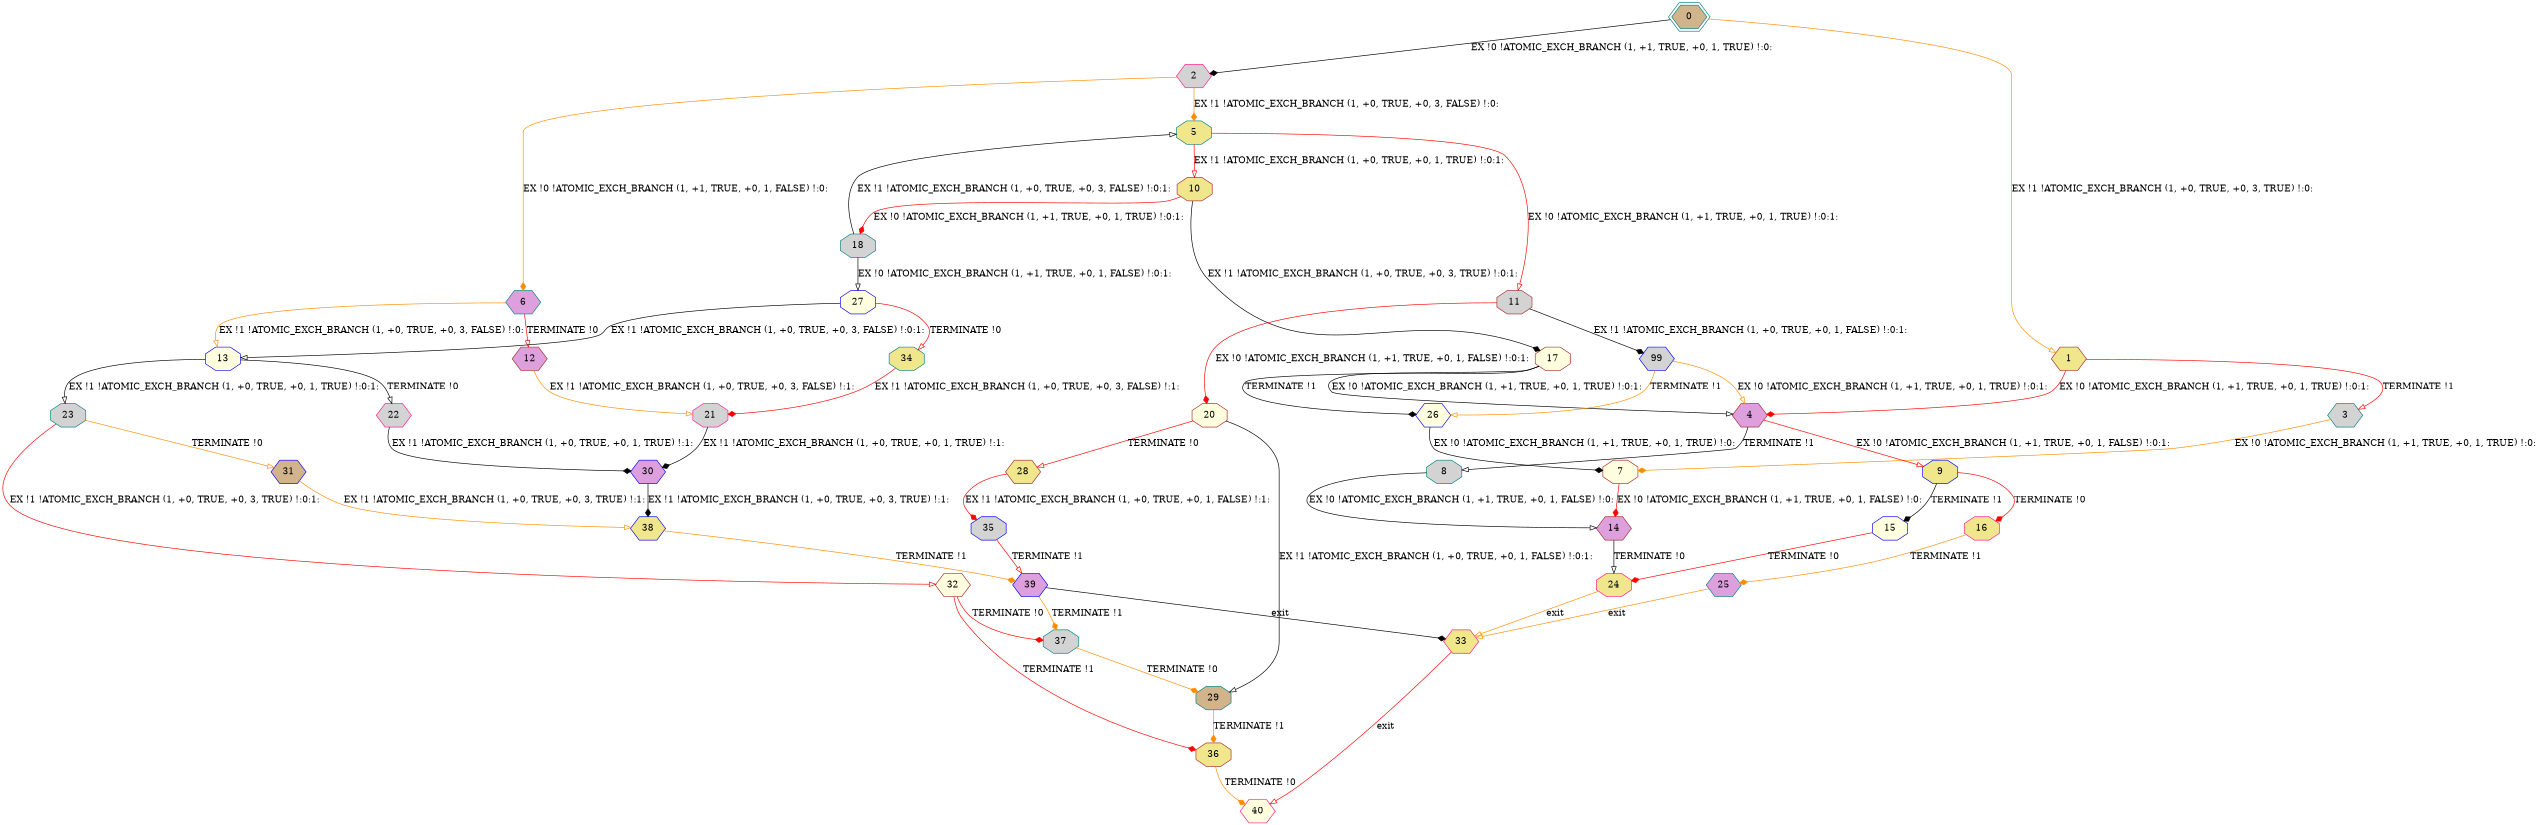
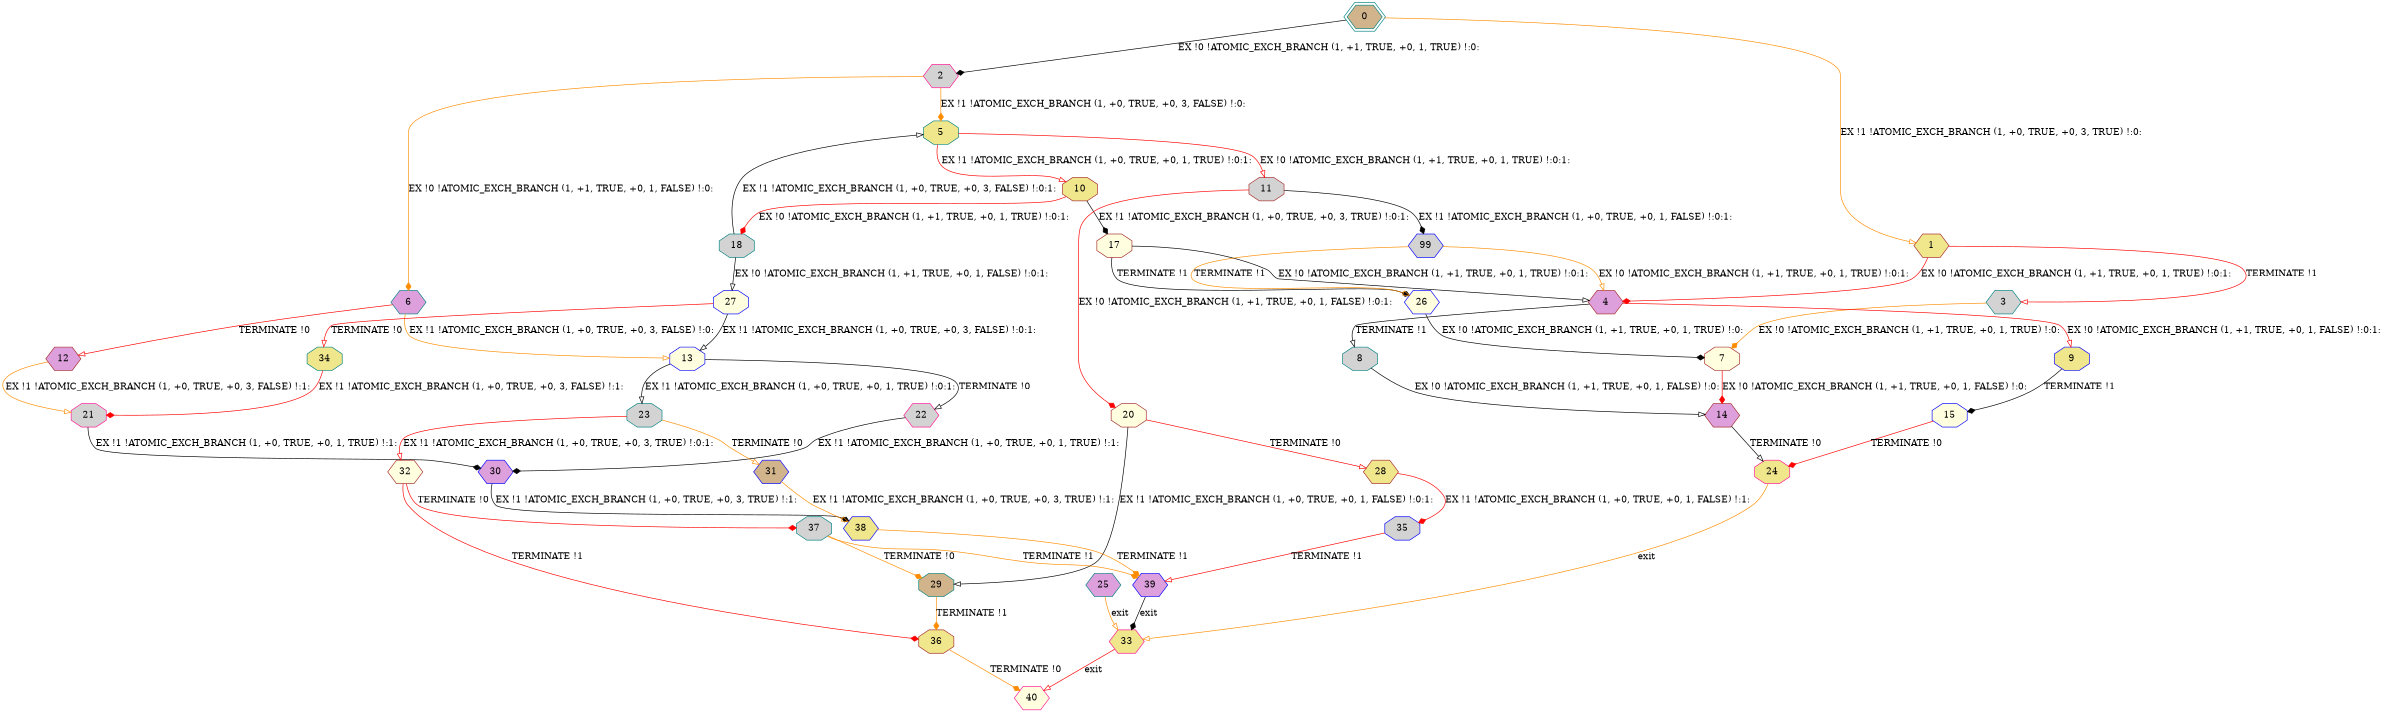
(1982, 528) -> none
(1047, 609) -> (979, 555)
